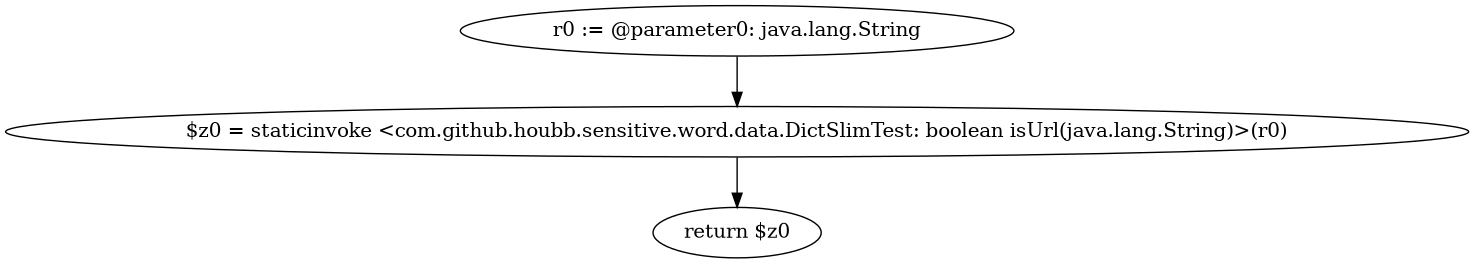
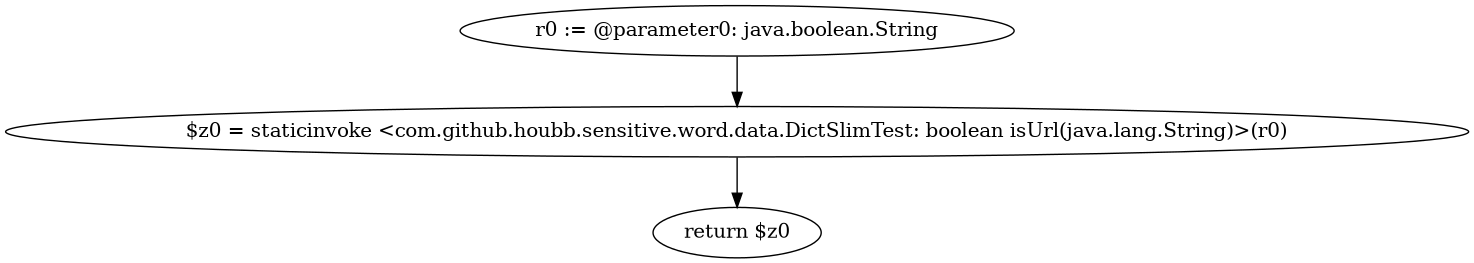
(737, 31) -> (737, 31)
